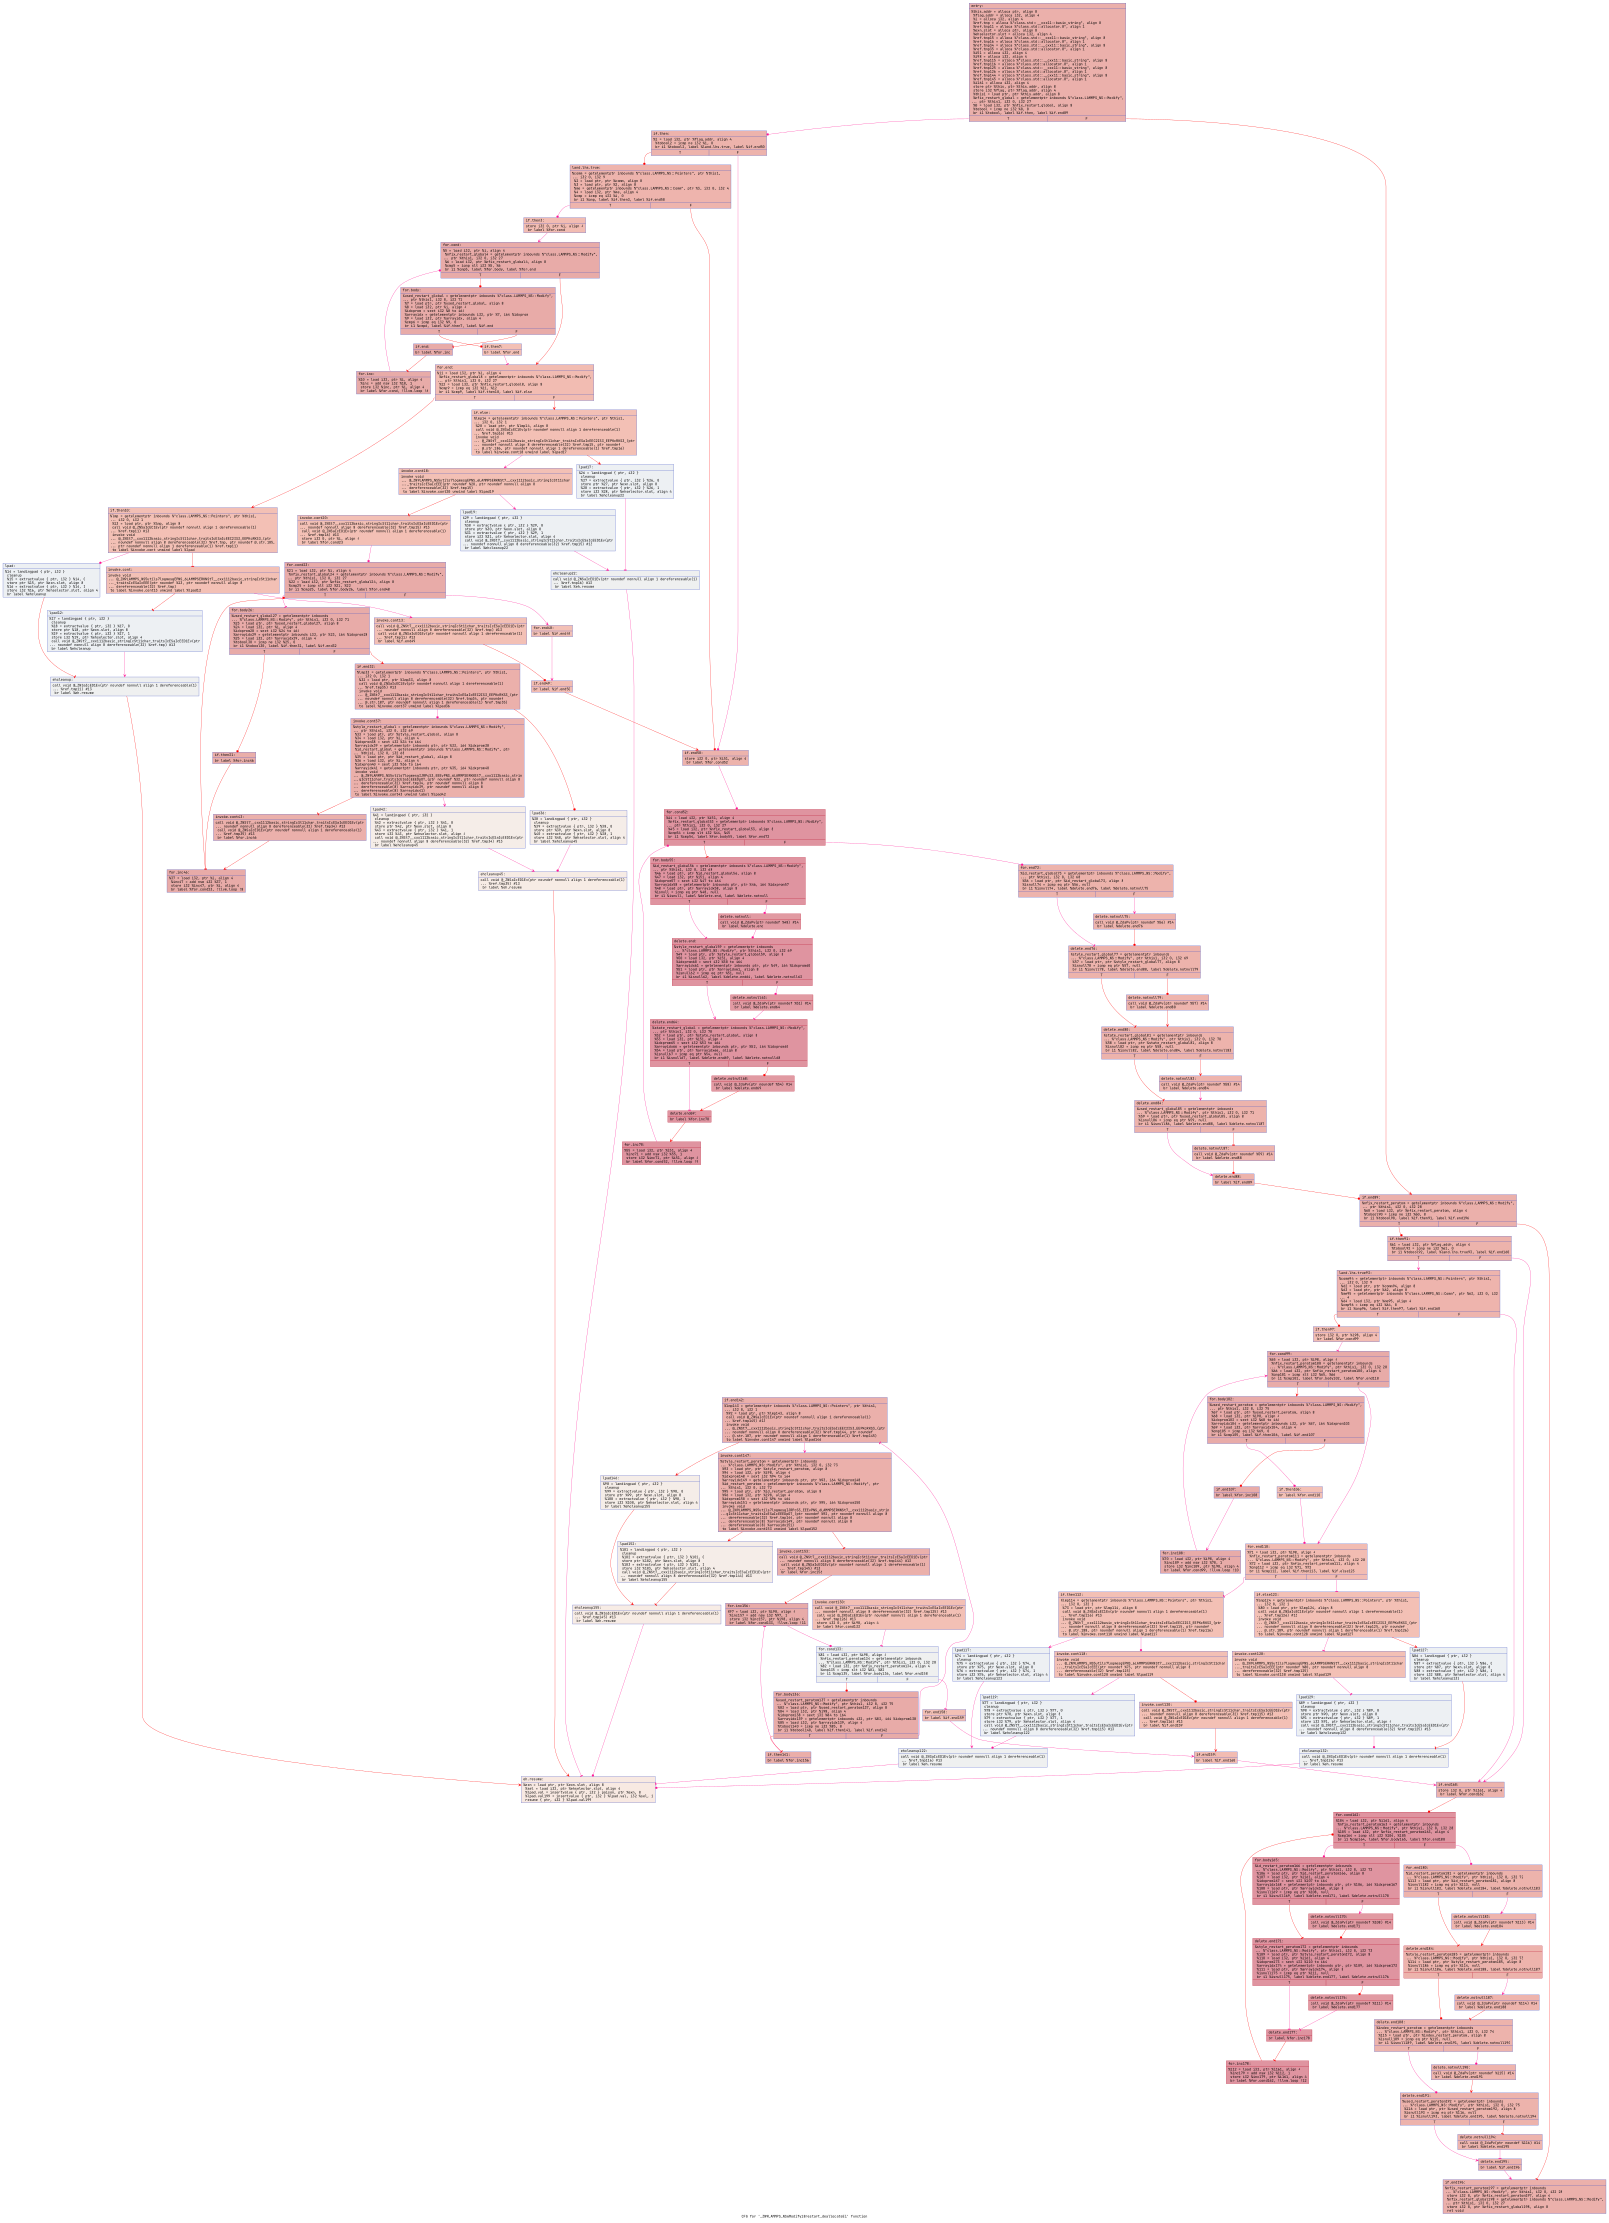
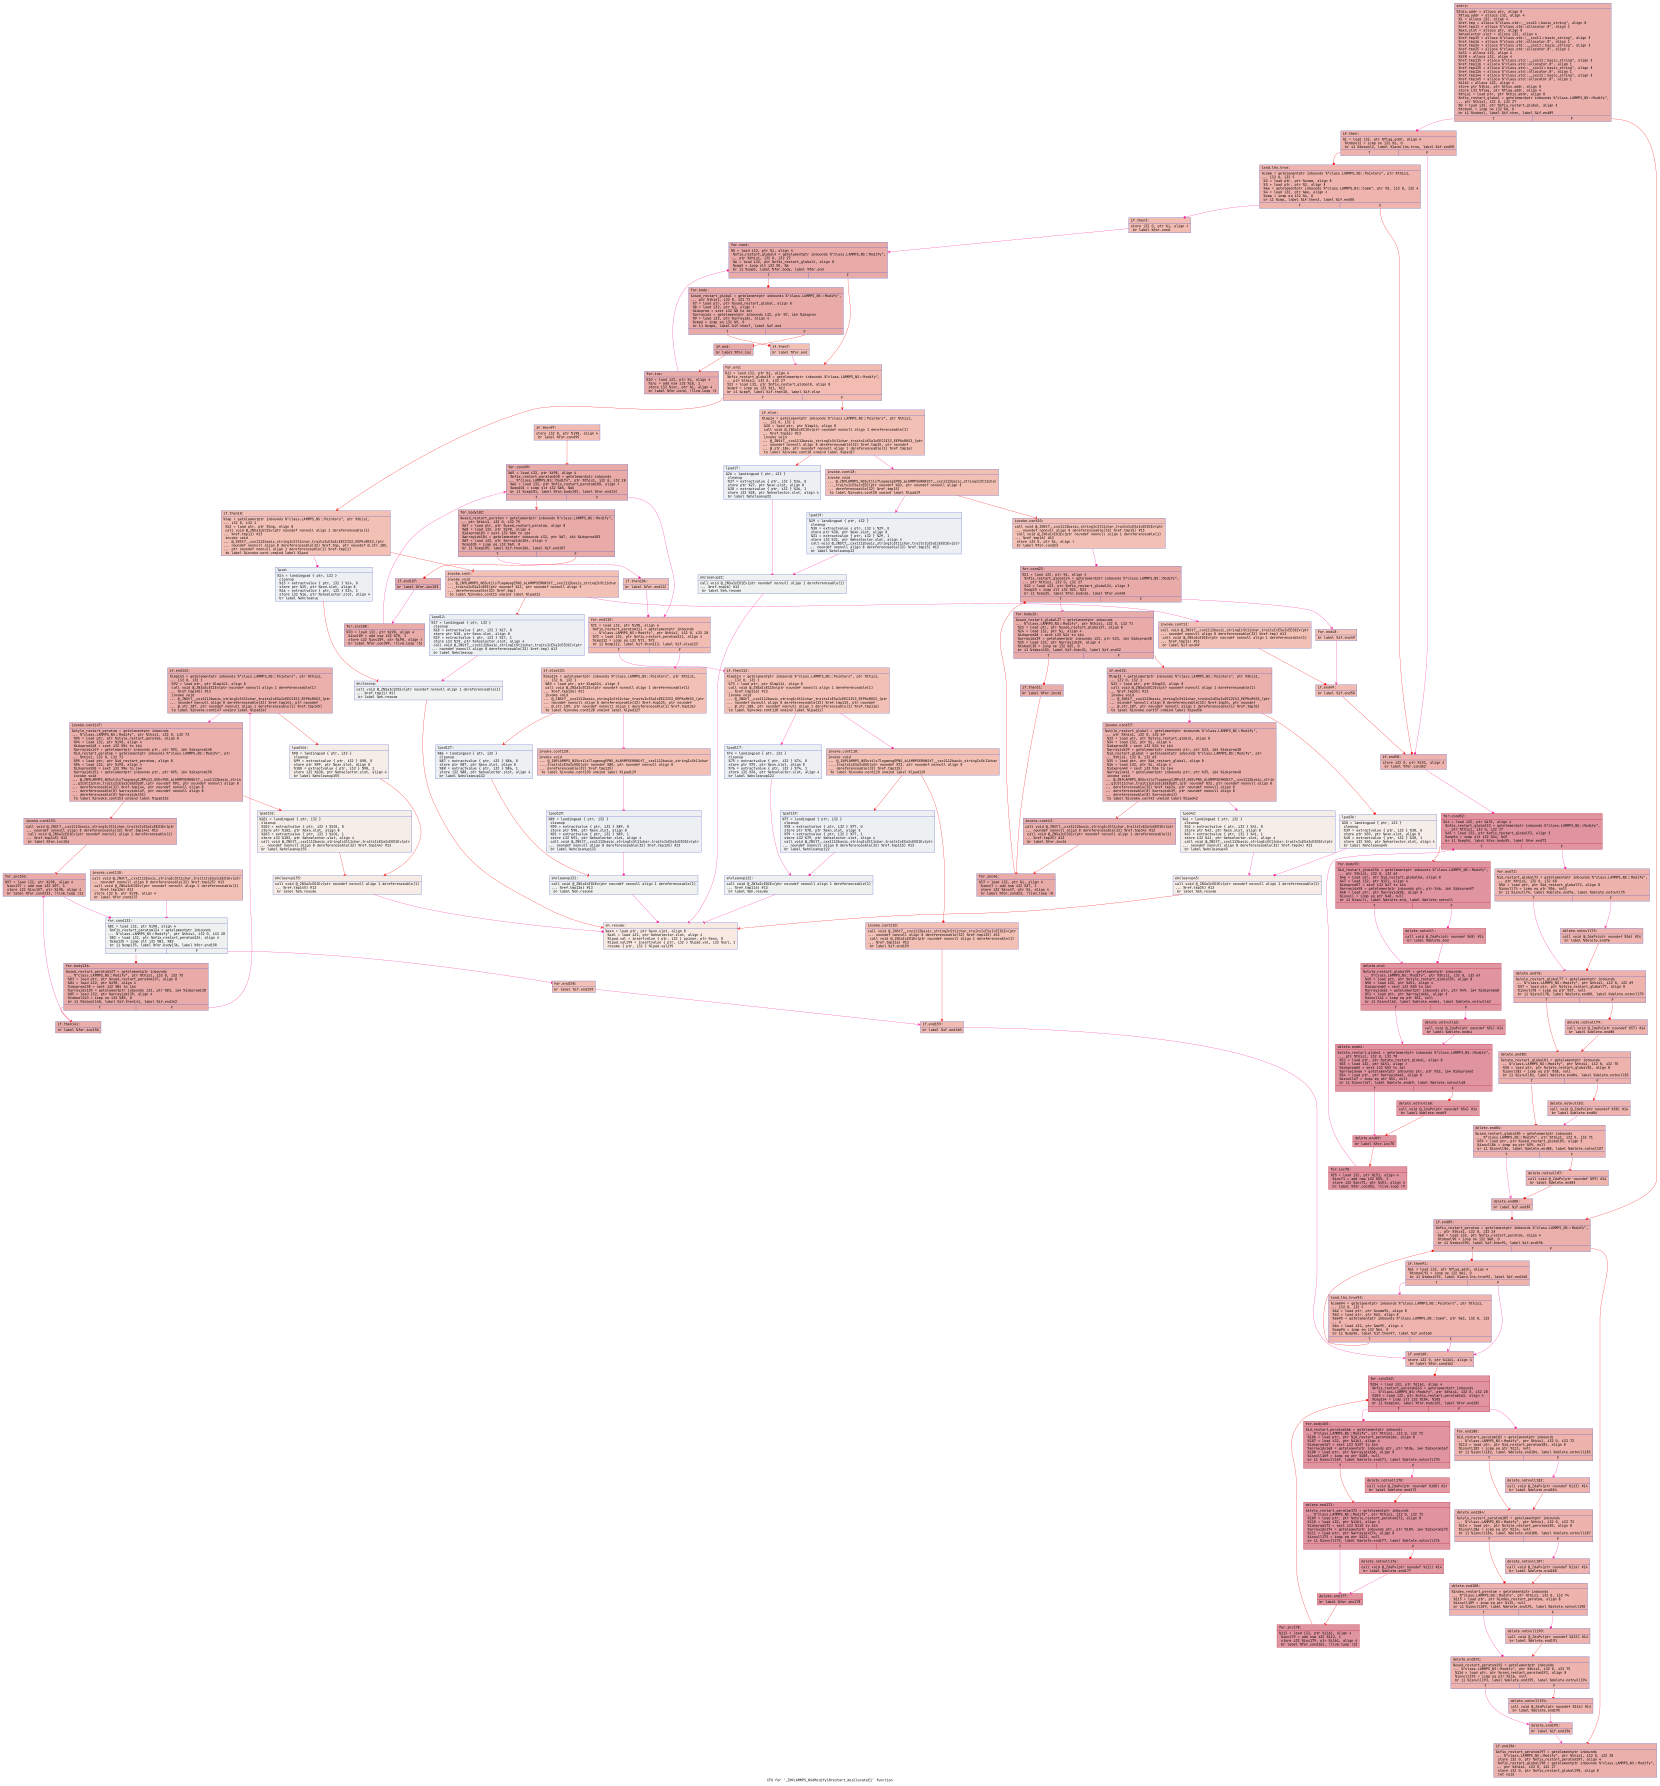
(1335, 1319) -> (1336, 1287)
(1340, 1346) -> (567, 452)
(1107, 1685) -> (889, 792)
(1473, 1962) -> (1524, 1526)
